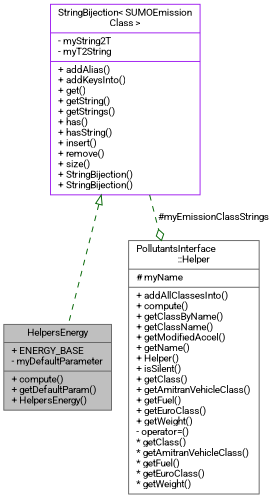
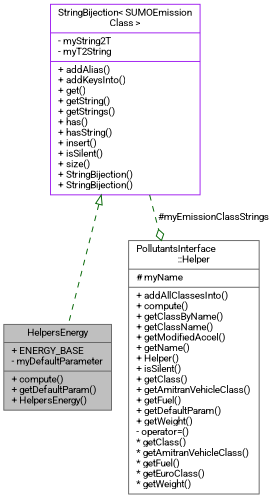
(81, 154) -> (81, 154)
(172, 411) -> (179, 411)
